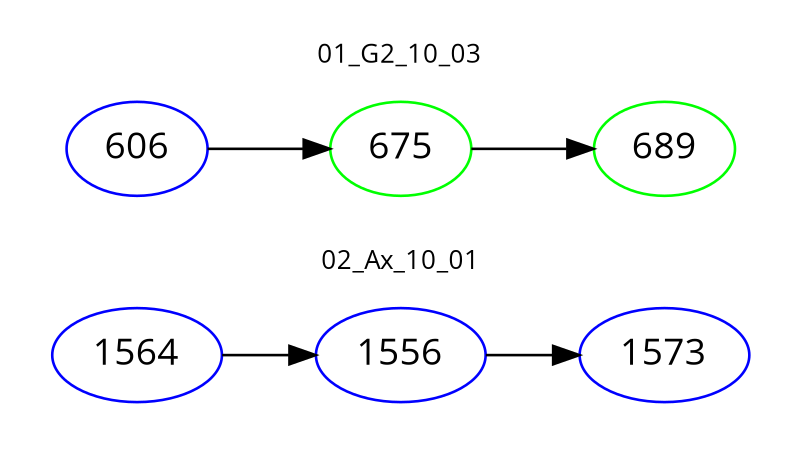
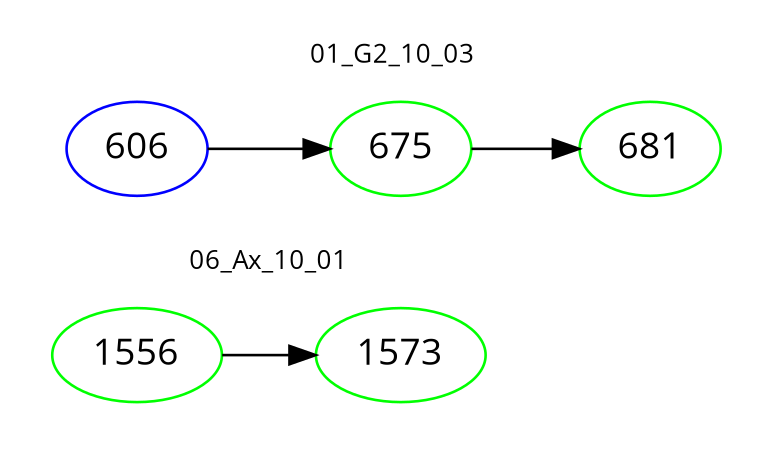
(665, 149) -> (650, 149)
(401, 262) -> (269, 262)
(137, 355) -> none
(401, 355) -> (137, 355)
(665, 355) -> (401, 355)
